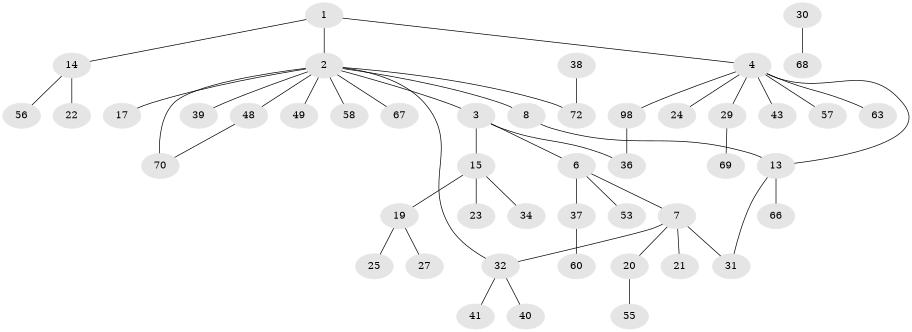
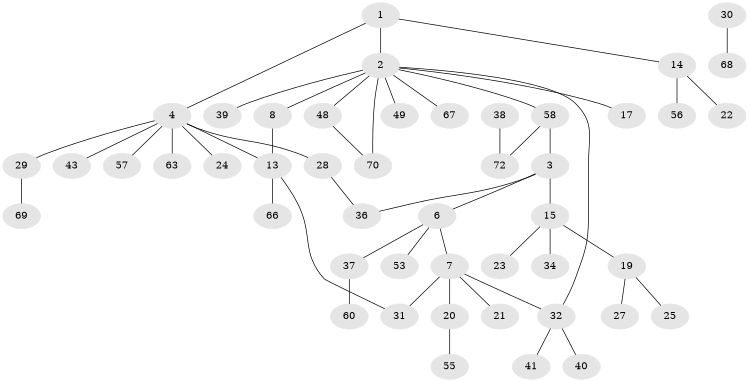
(454, 81) -> (525, 141)
(390, 84) -> (550, 141)
(627, 116) -> (323, 166)
